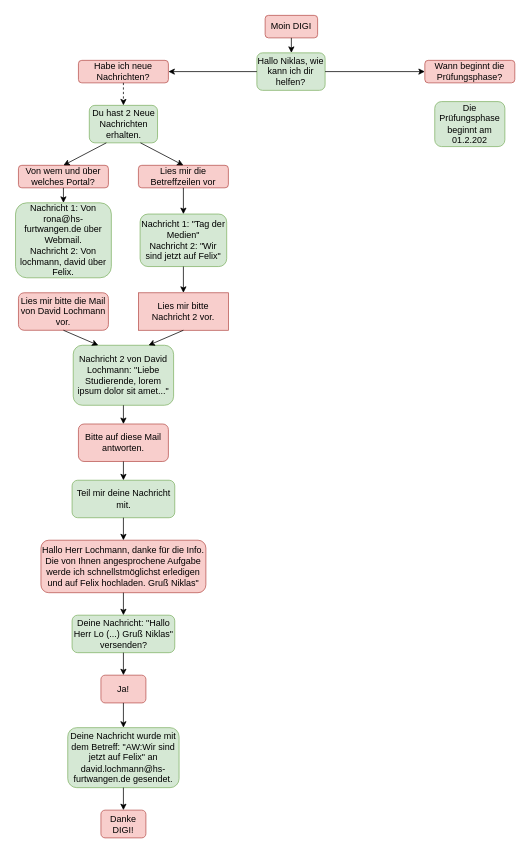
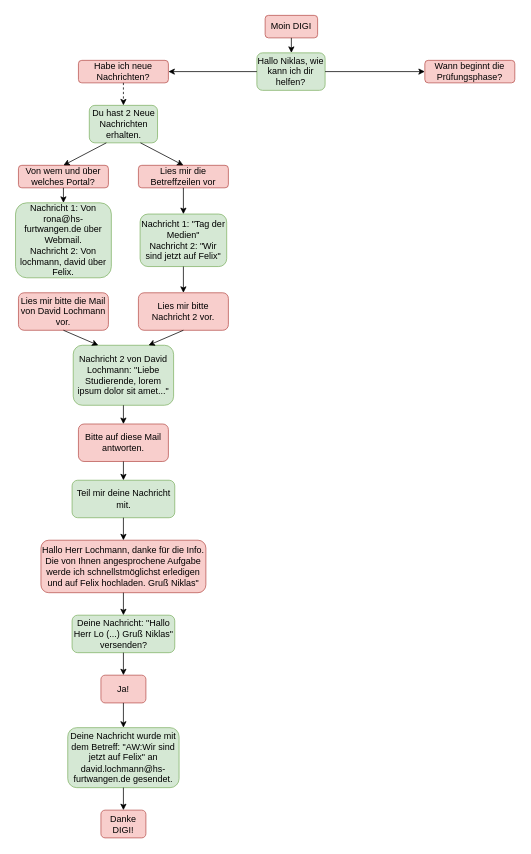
(470, 124) -> none
(183, 312) -> (183, 312)
